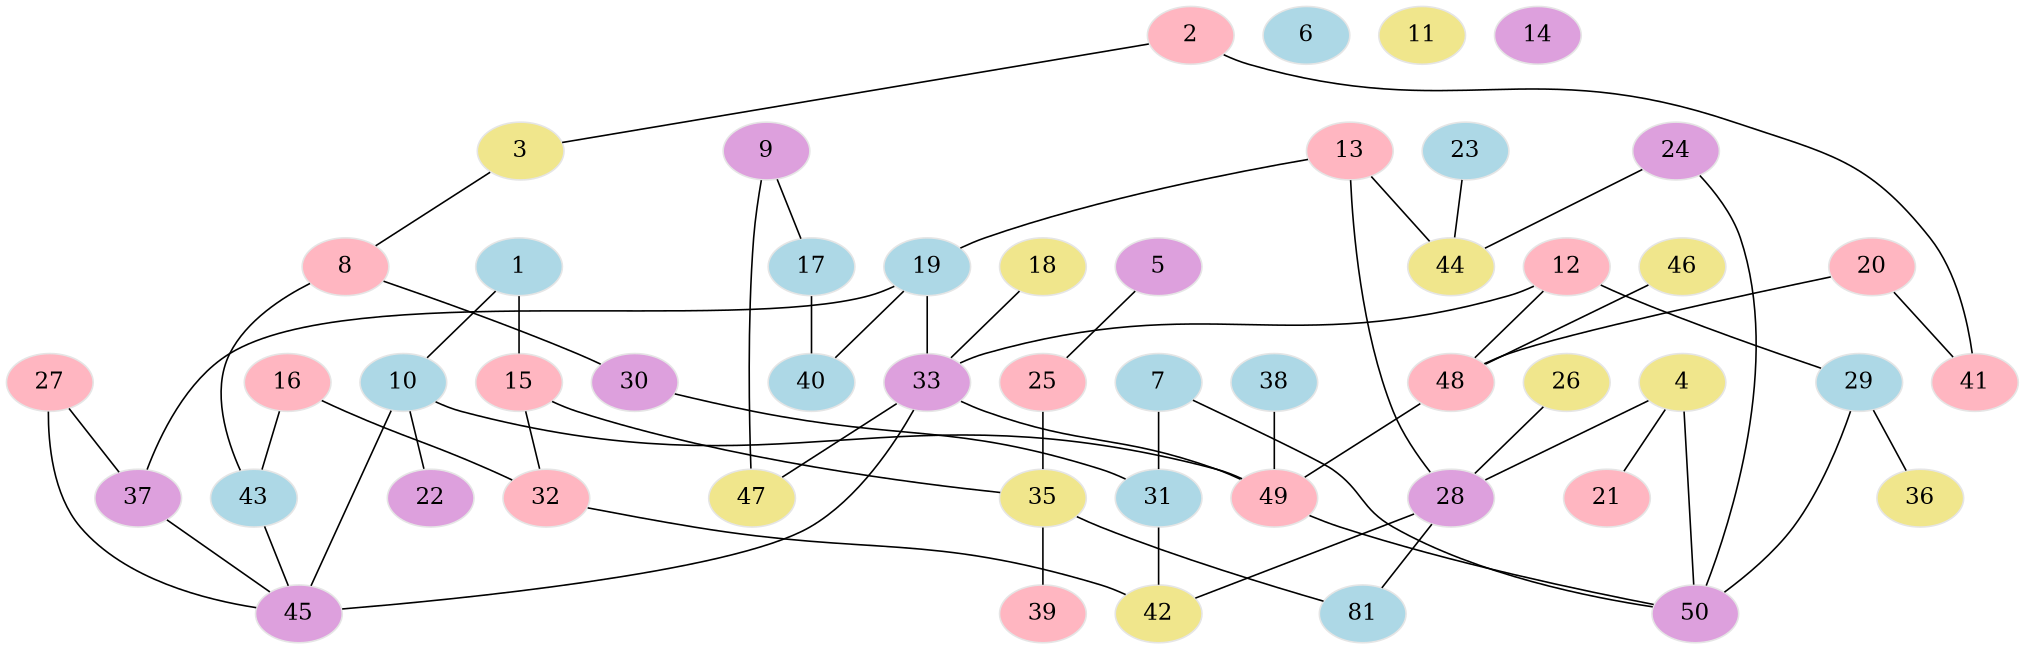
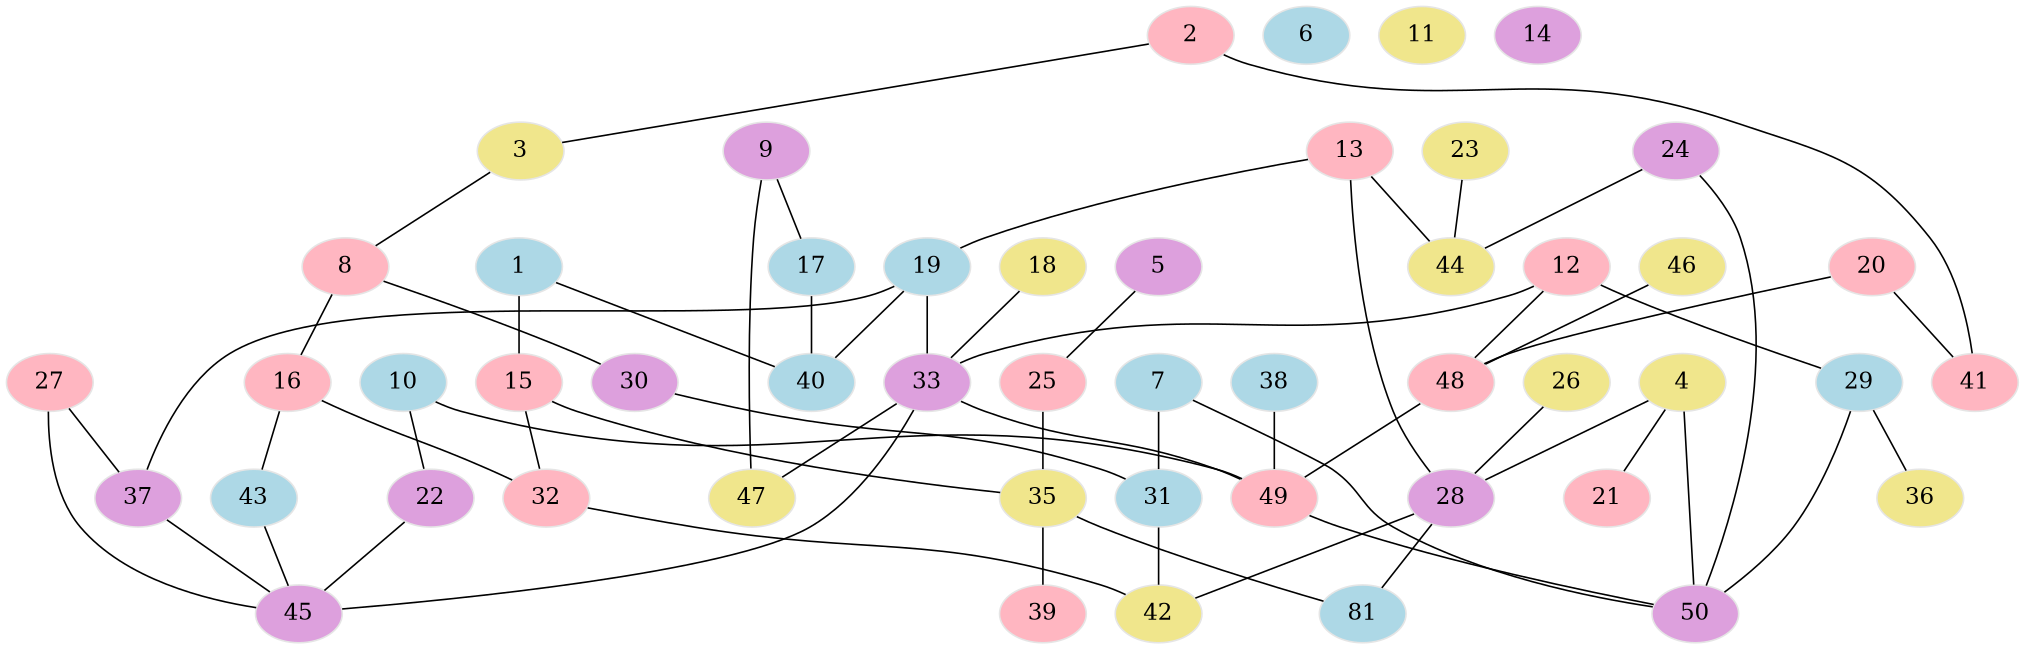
(1466, 151) -> (1466, 151)
(461, 324) -> (665, 325)
(224, 370) -> (321, 316)
(351, 498) -> (365, 556)
